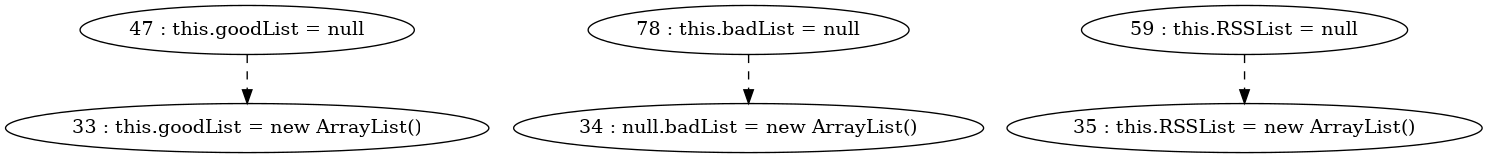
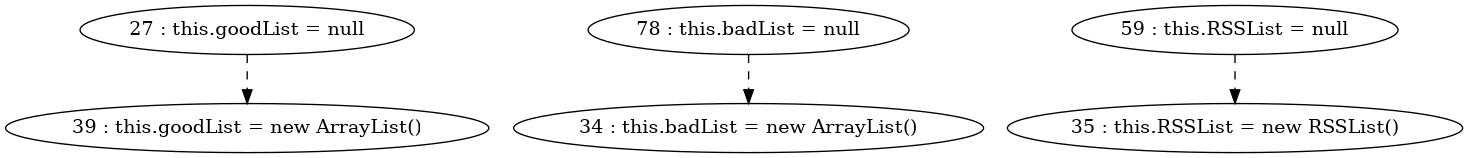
(247, 30) -> (247, 30)
(247, 128) -> (247, 128)
(749, 128) -> (749, 128)
(1245, 128) -> (1235, 128)
